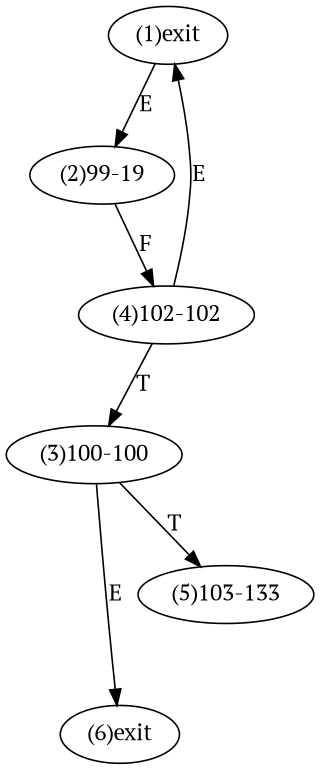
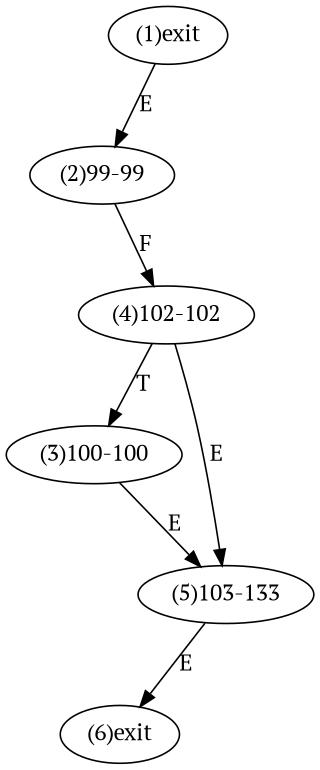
(102, 175) -> (102, 175)
(191, 183) -> (201, 446)
(175, 525) -> (175, 525)
(105, 587) -> (178, 658)
